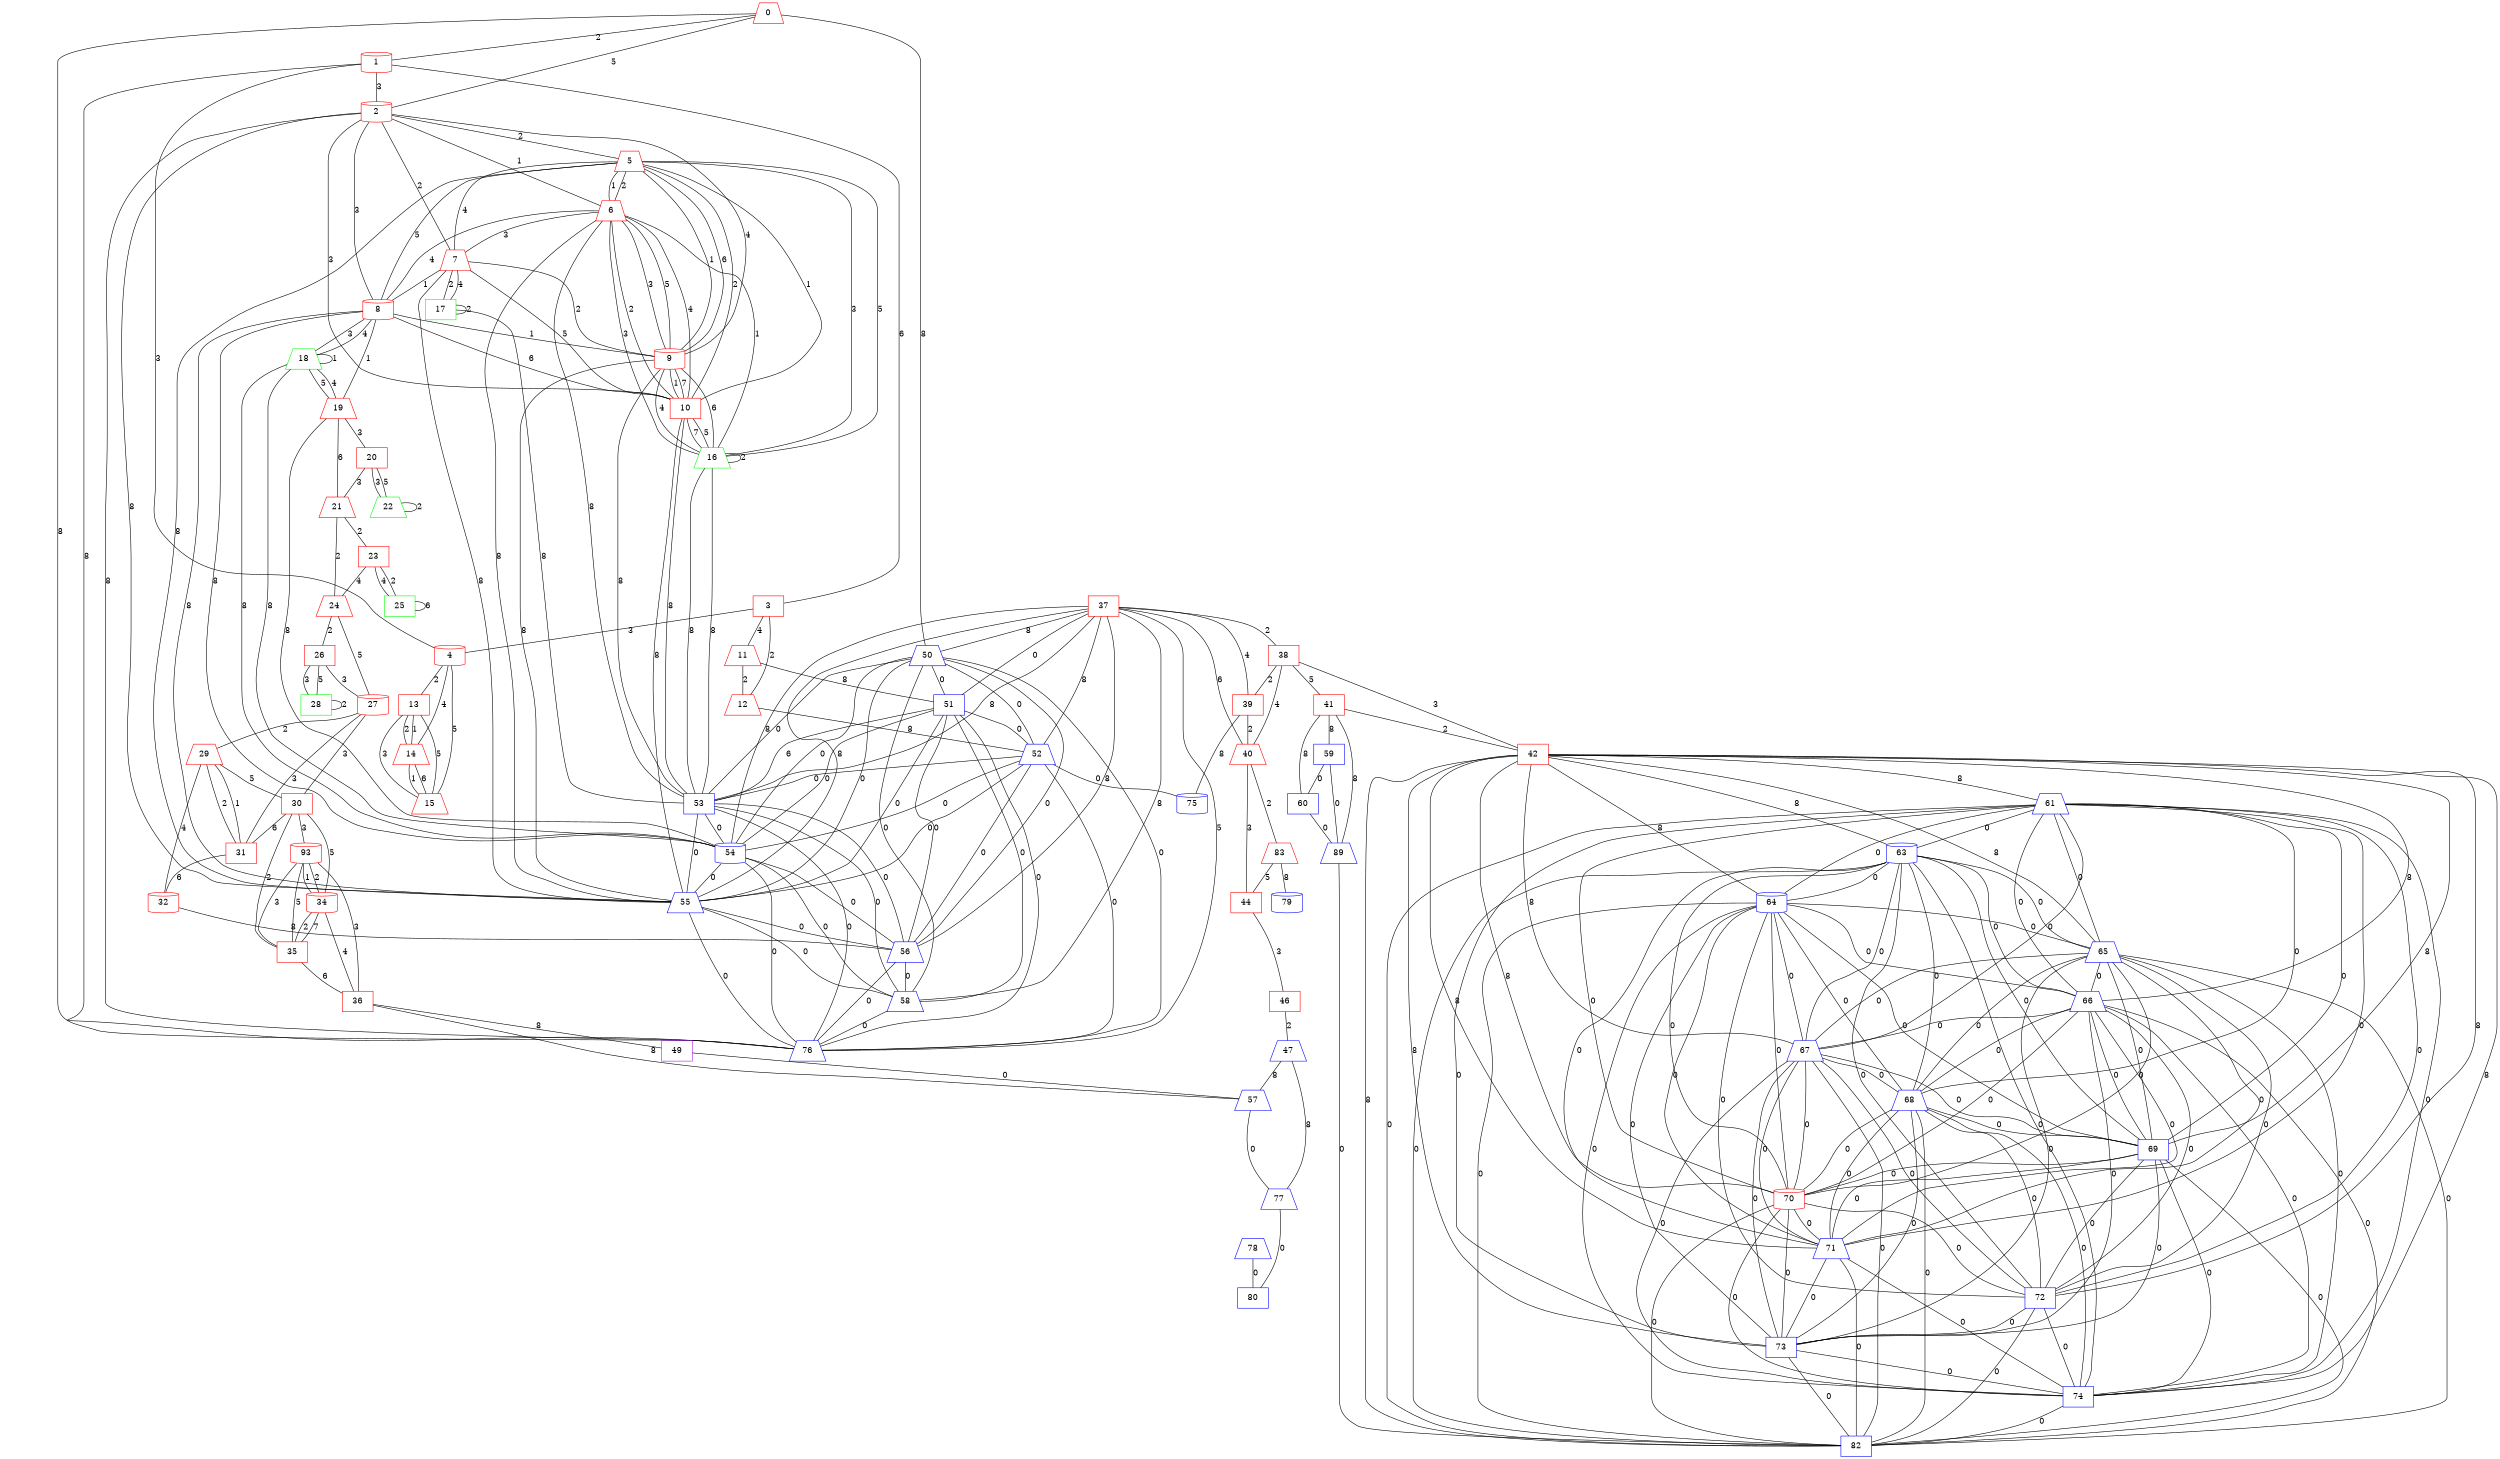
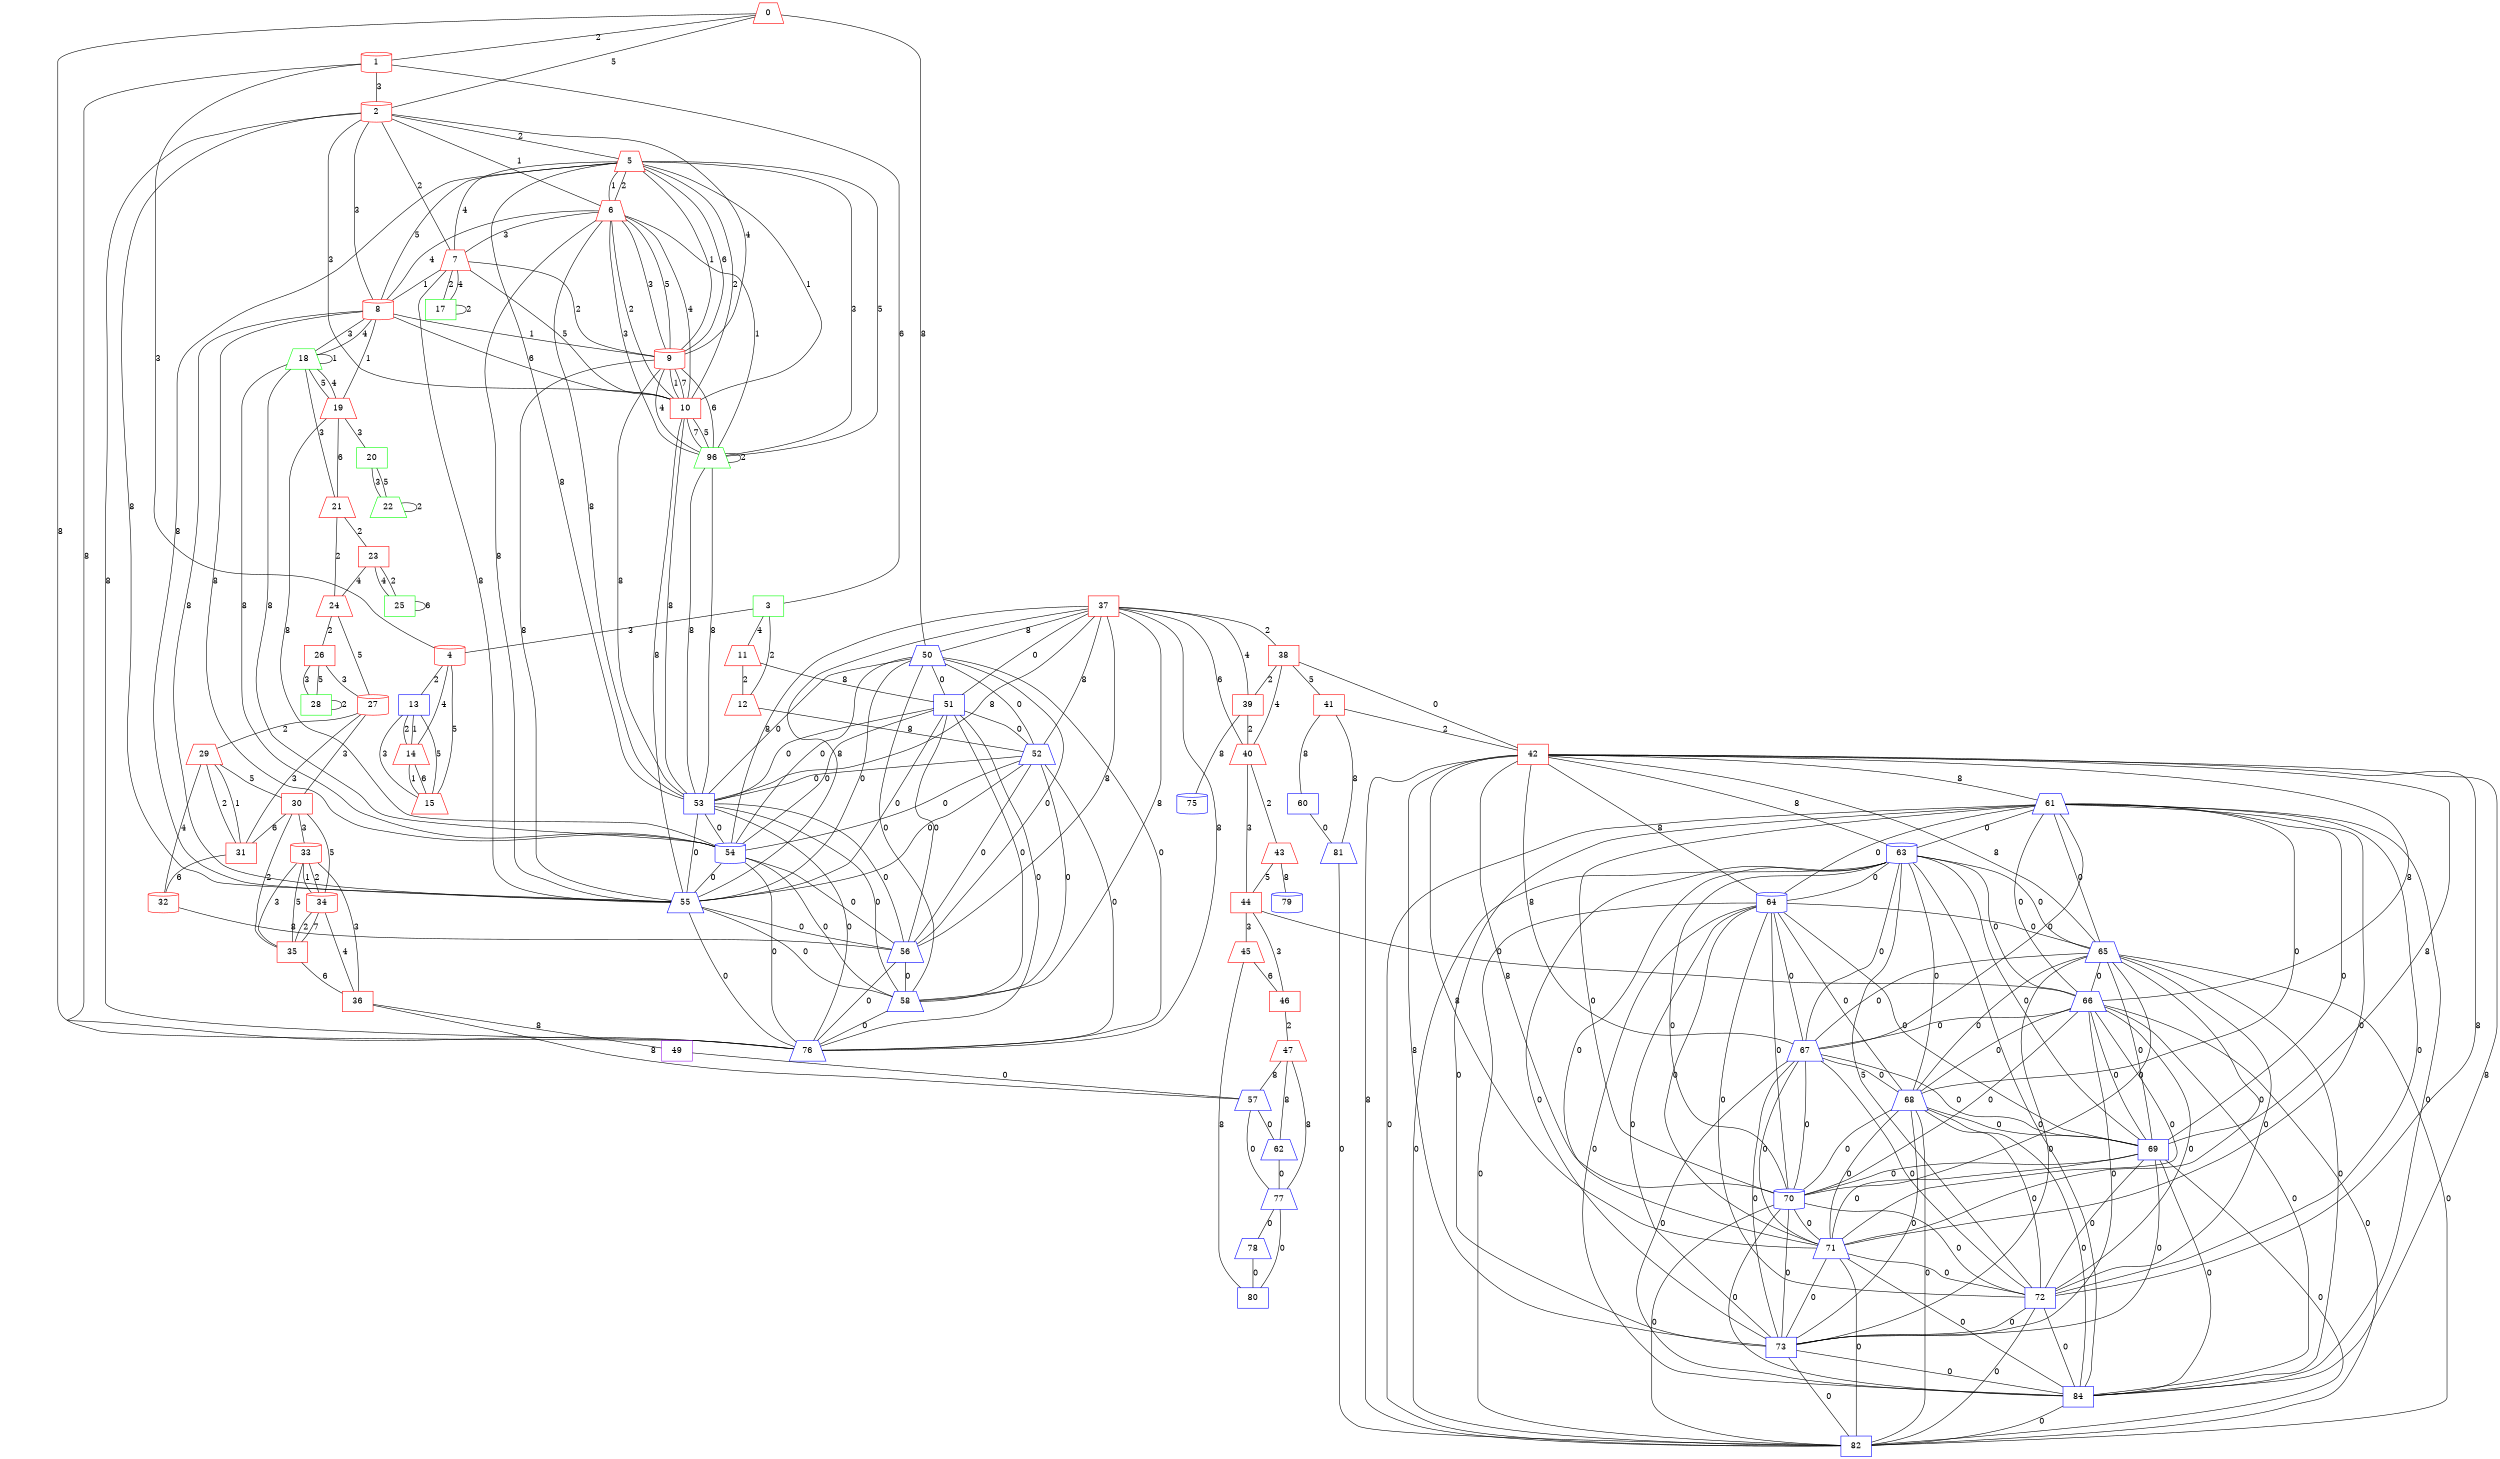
(372, 458) -> (372, 458)
(712, 458) -> (712, 458)
(355, 483) -> (319, 434)
(543, 585) -> (552, 455)
(768, 606) -> (768, 606)
(414, 705) -> (414, 705)
(1436, 705) -> (1436, 705)
(789, 754) -> (789, 754)
(1329, 754) -> none
(1113, 787) -> (1060, 932)
(1219, 829) -> (1219, 829)
(306, 853) -> (306, 853)
(1280, 853) -> (1280, 853)
(1339, 853) -> (1339, 853)
none -> (1246, 952)
(1911, 969) -> (1666, 974)
none -> (1531, 1016)
(1288, 1051) -> (1288, 1051)
(1864, 1076) -> (1864, 1076)
none -> (1279, 1150)
(1789, 1199) -> (1789, 1199)
none -> (1266, 1224)
(1881, 1230) -> none
none -> (1937, 1272)
(2078, 1397) -> (2078, 1397)
